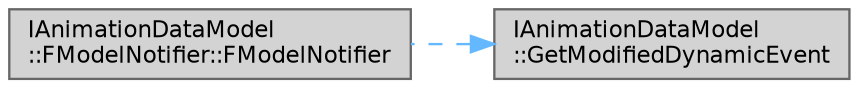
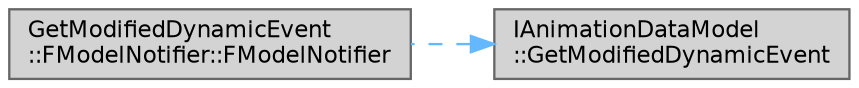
(210, 44) -> (210, 44)
